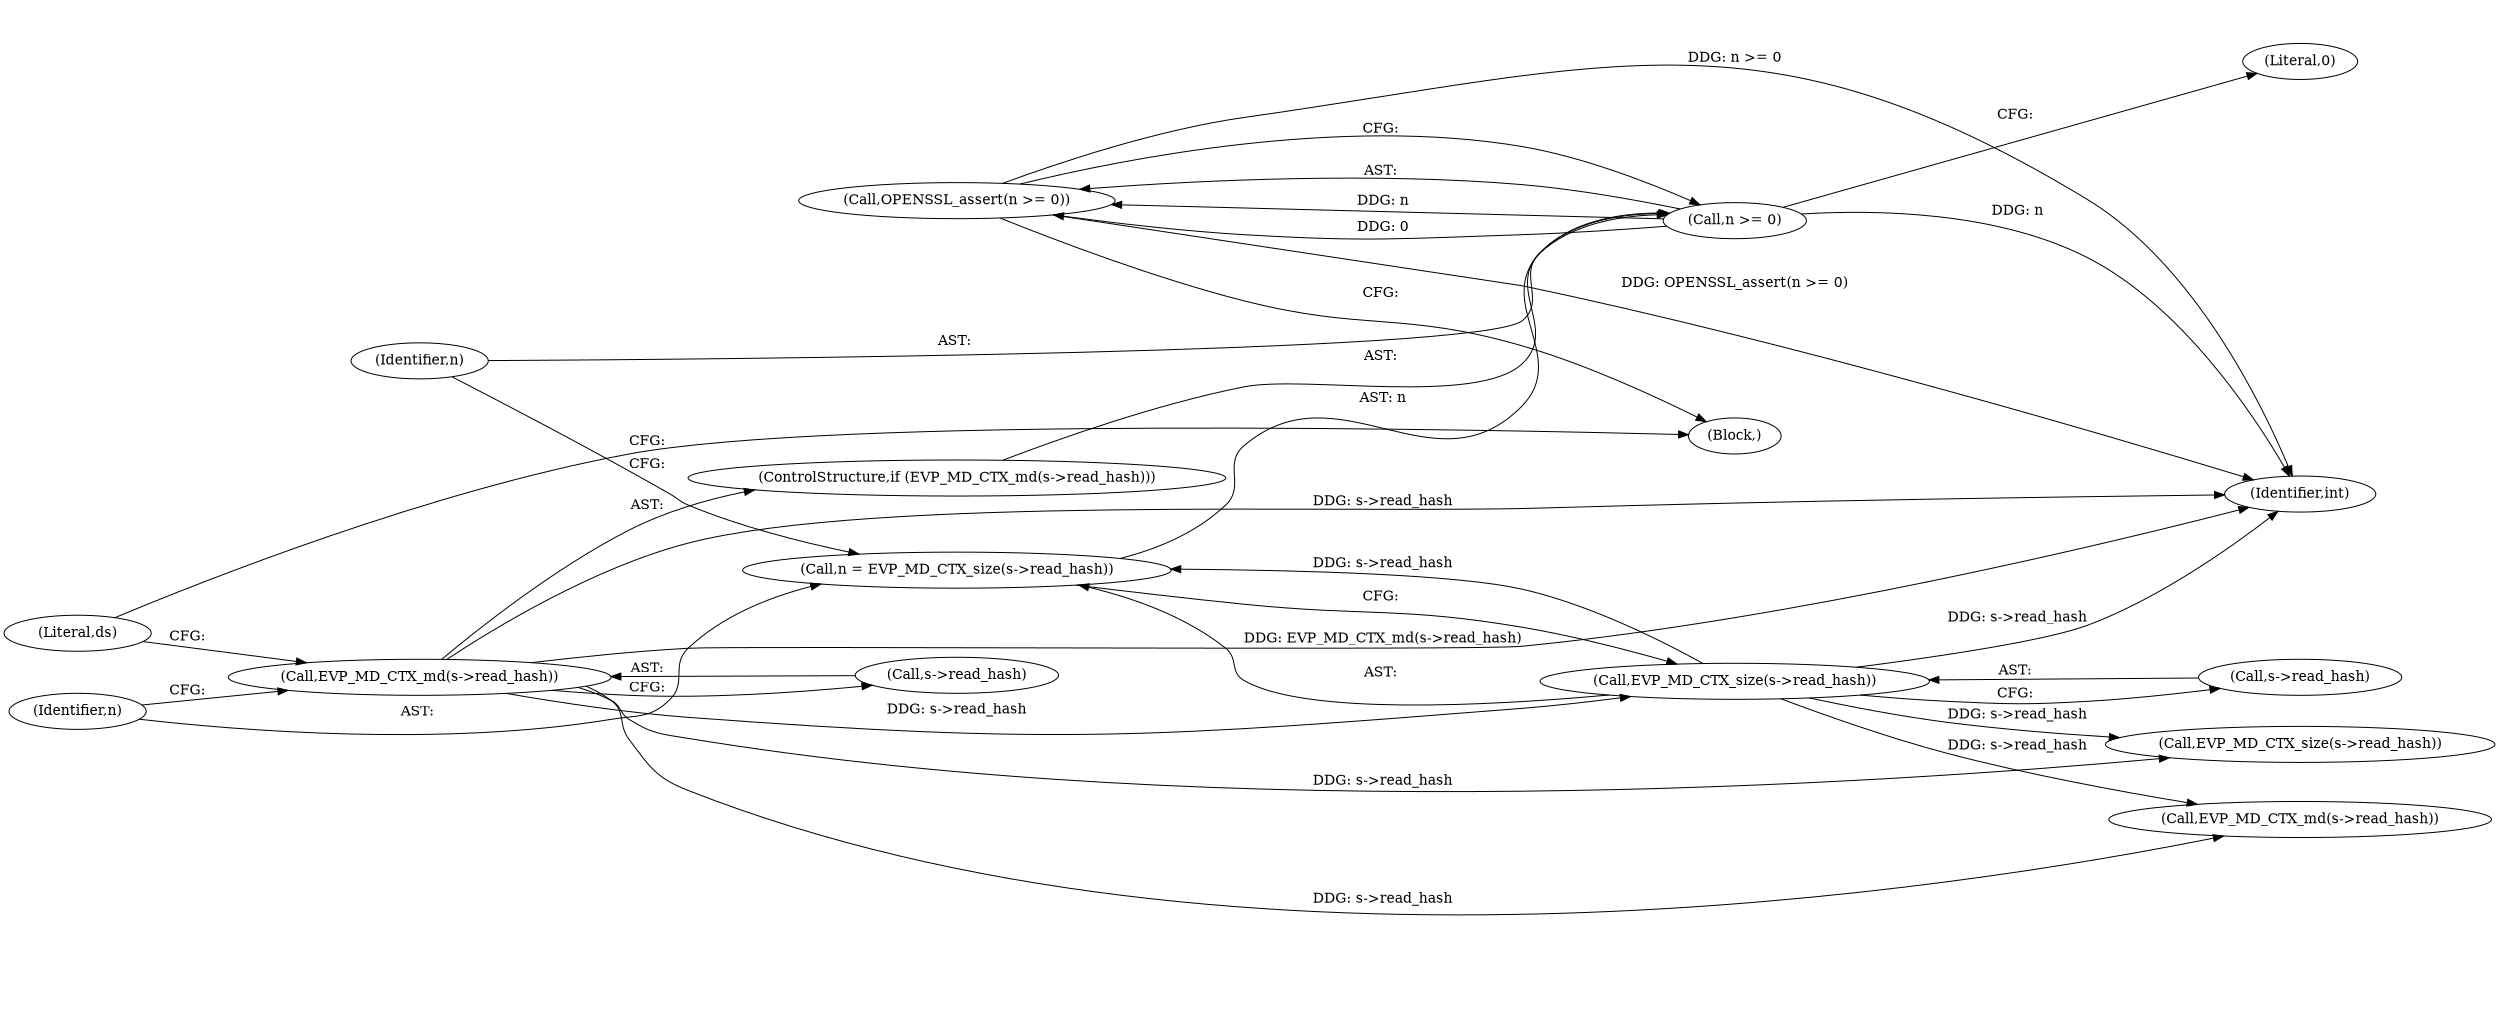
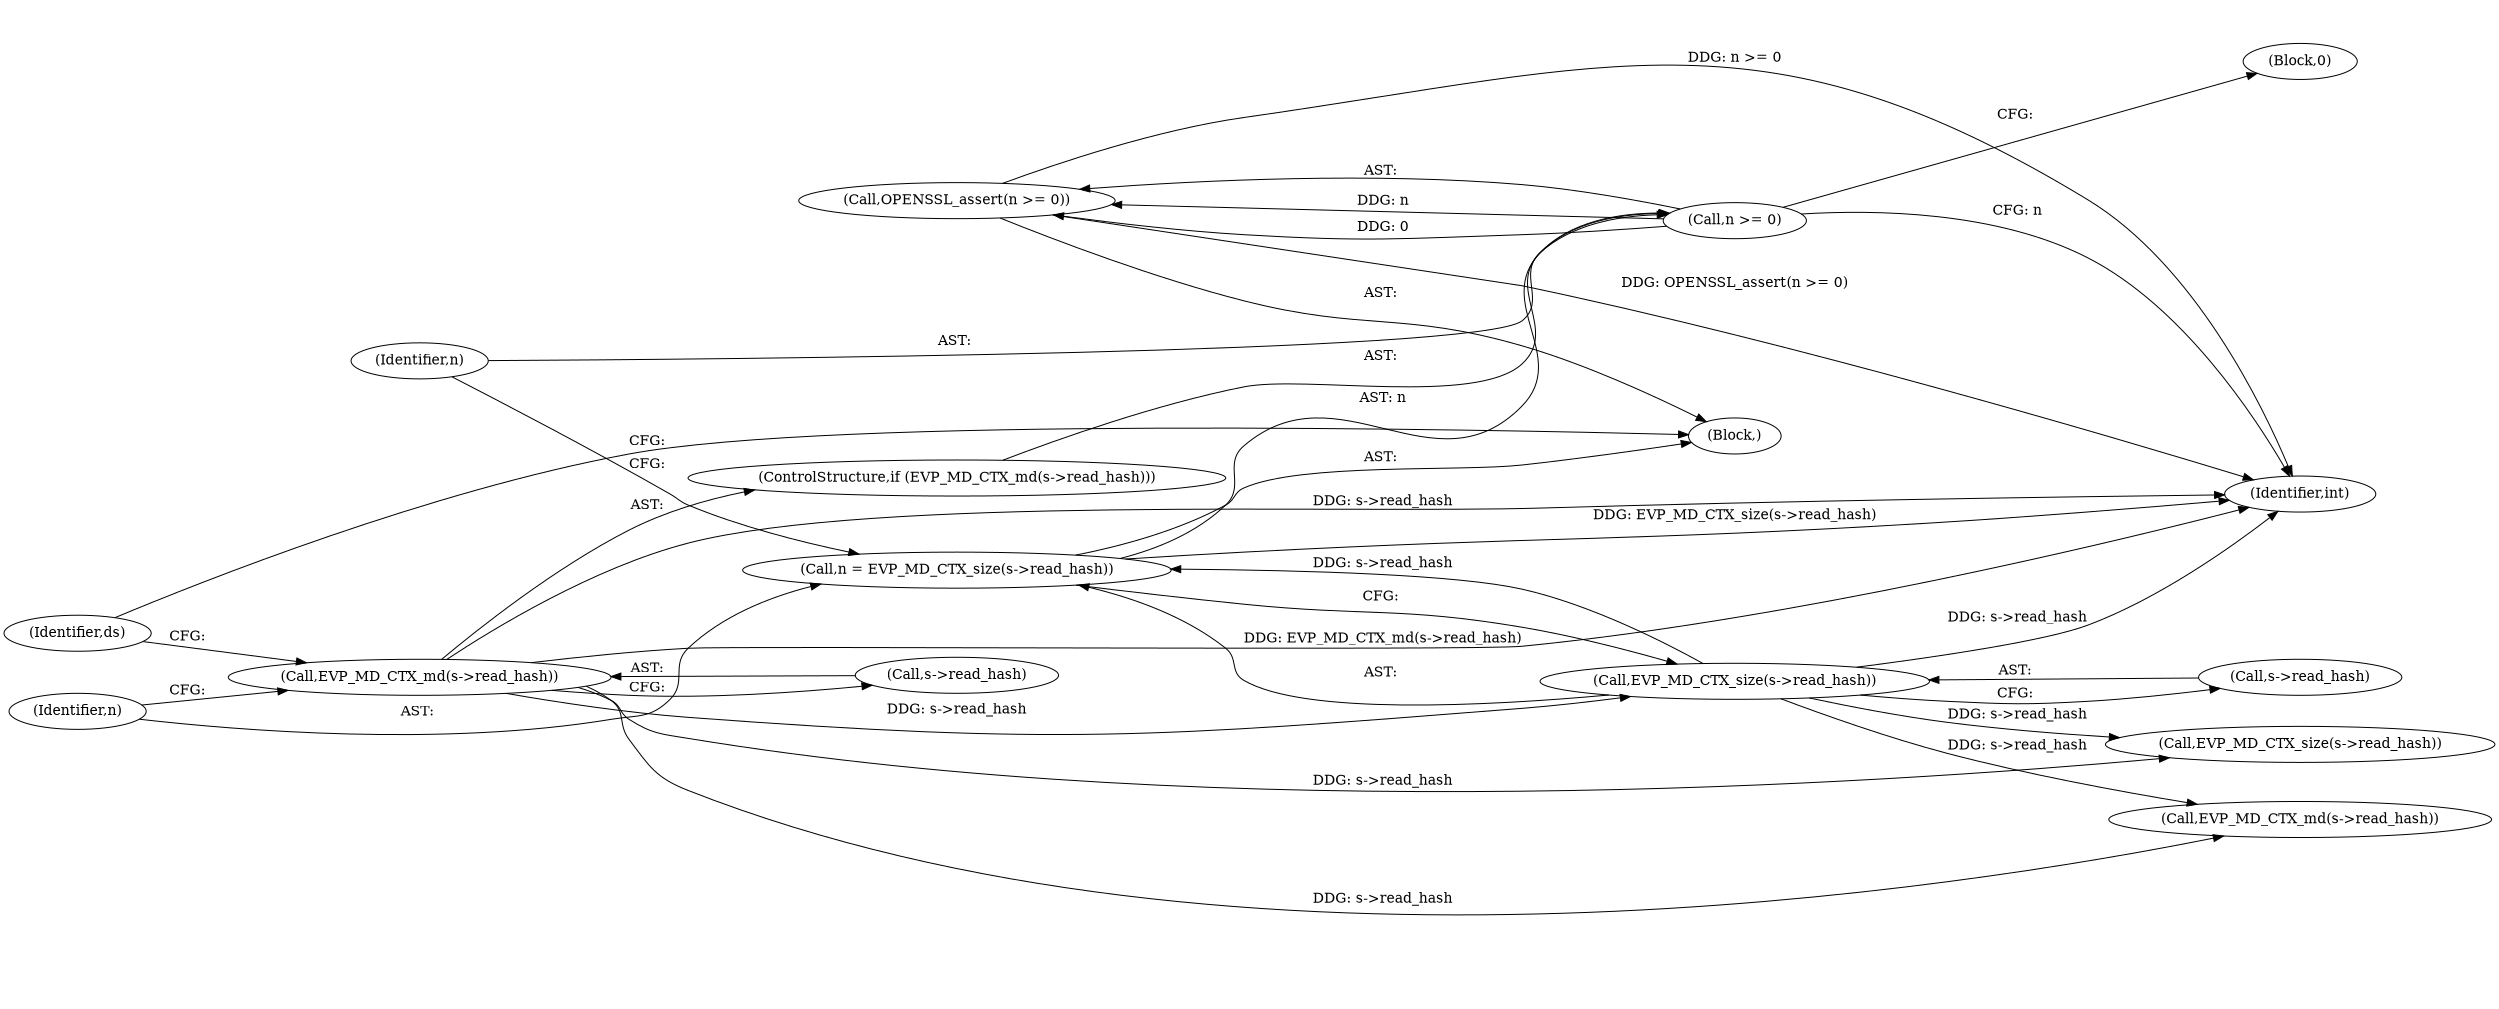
(2300, 61) -> (2300, 61)
(1358, 137) -> none
(2017, 211) -> (2017, 211)
(1383, 293) -> (1383, 293)
none -> (1370, 470)
none -> (1673, 536)
(78, 633) -> (78, 633)
